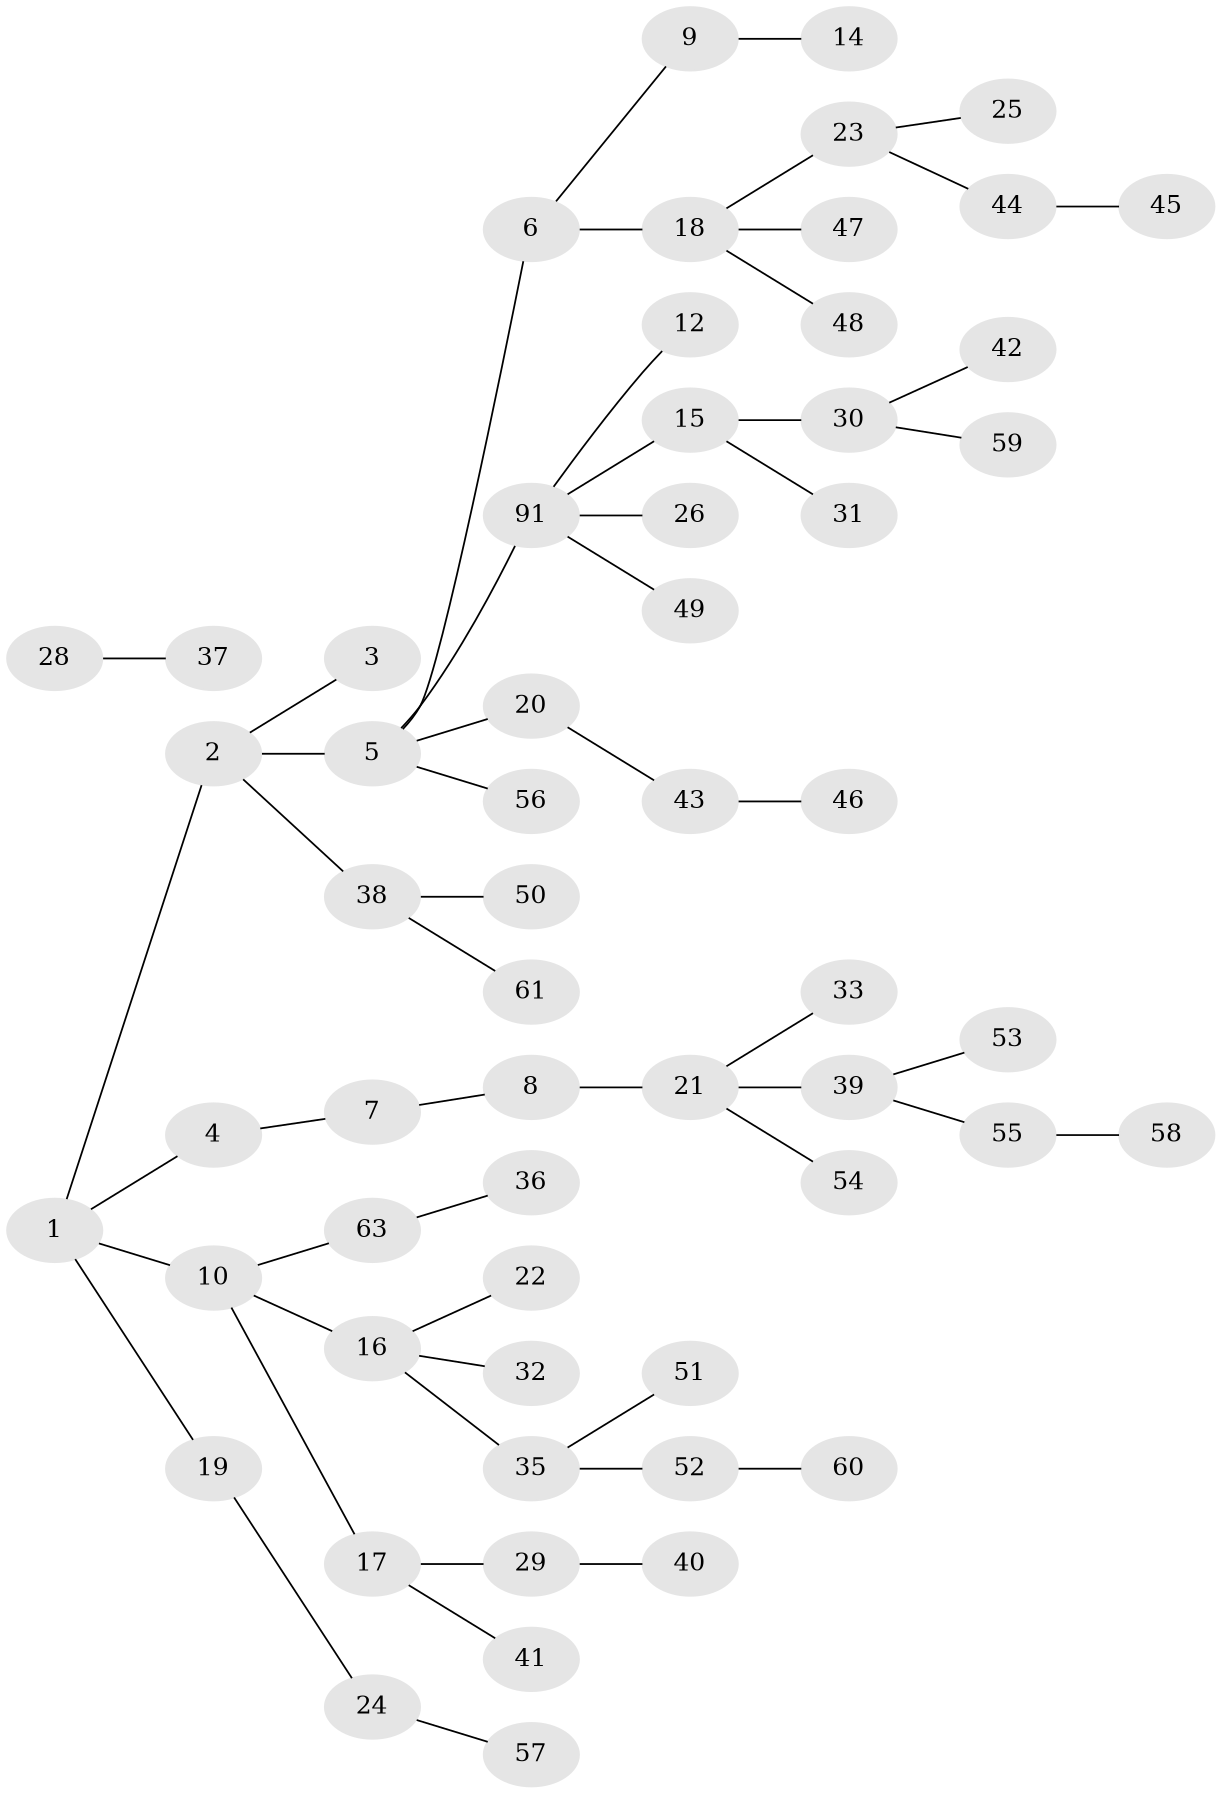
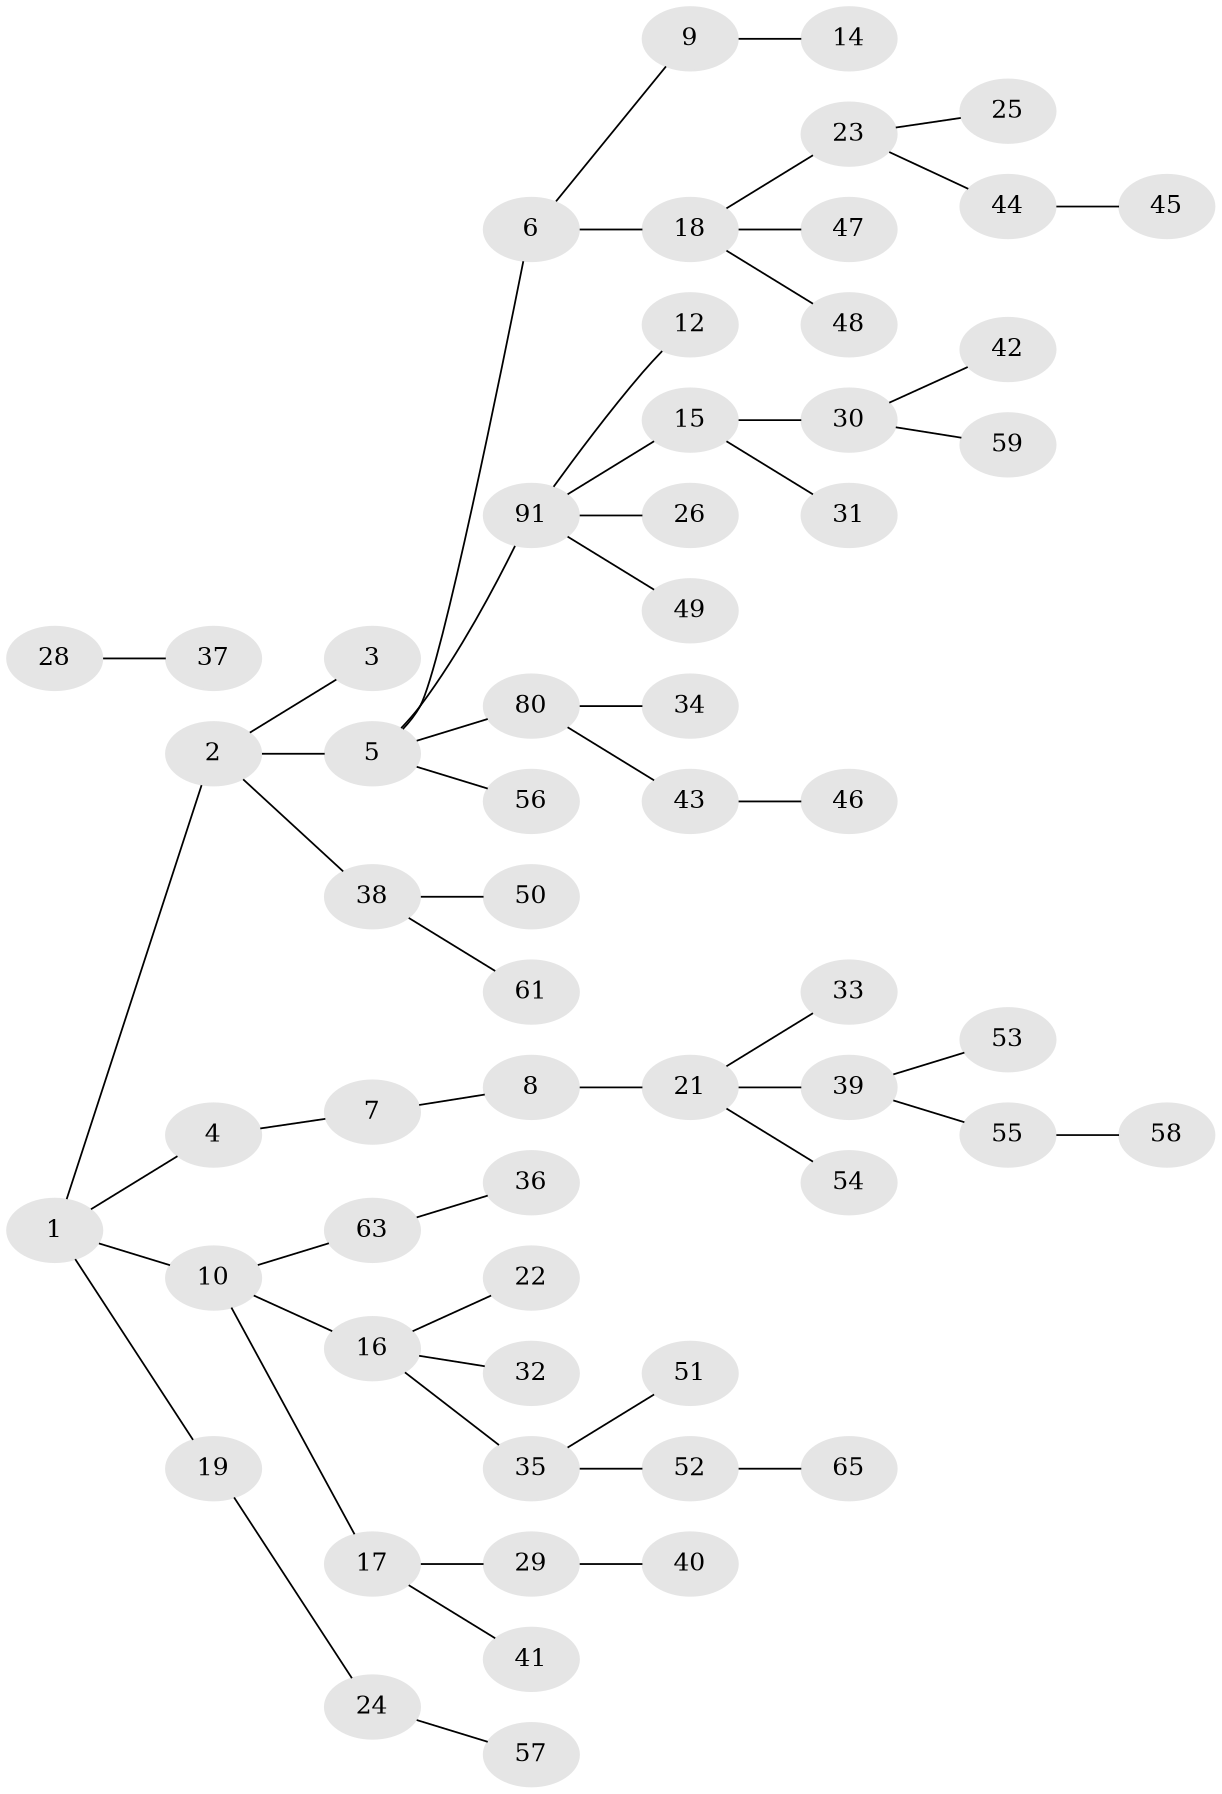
(531, 706) -> (531, 706)
none -> (690, 706)
(849, 1469) -> (849, 1469)
